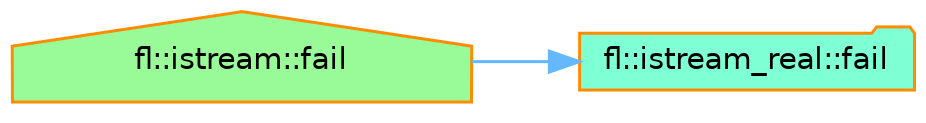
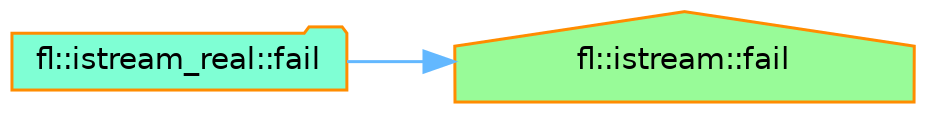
(510, 62) -> (385, 62)
